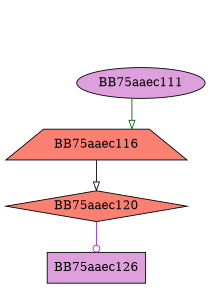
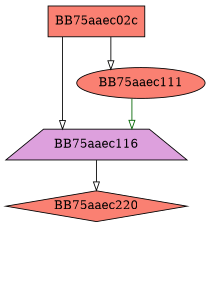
none -> (96, 21)
(141, 83) -> (141, 83)
(96, 145) -> (96, 145)
(96, 206) -> (96, 206)
(96, 268) -> none
